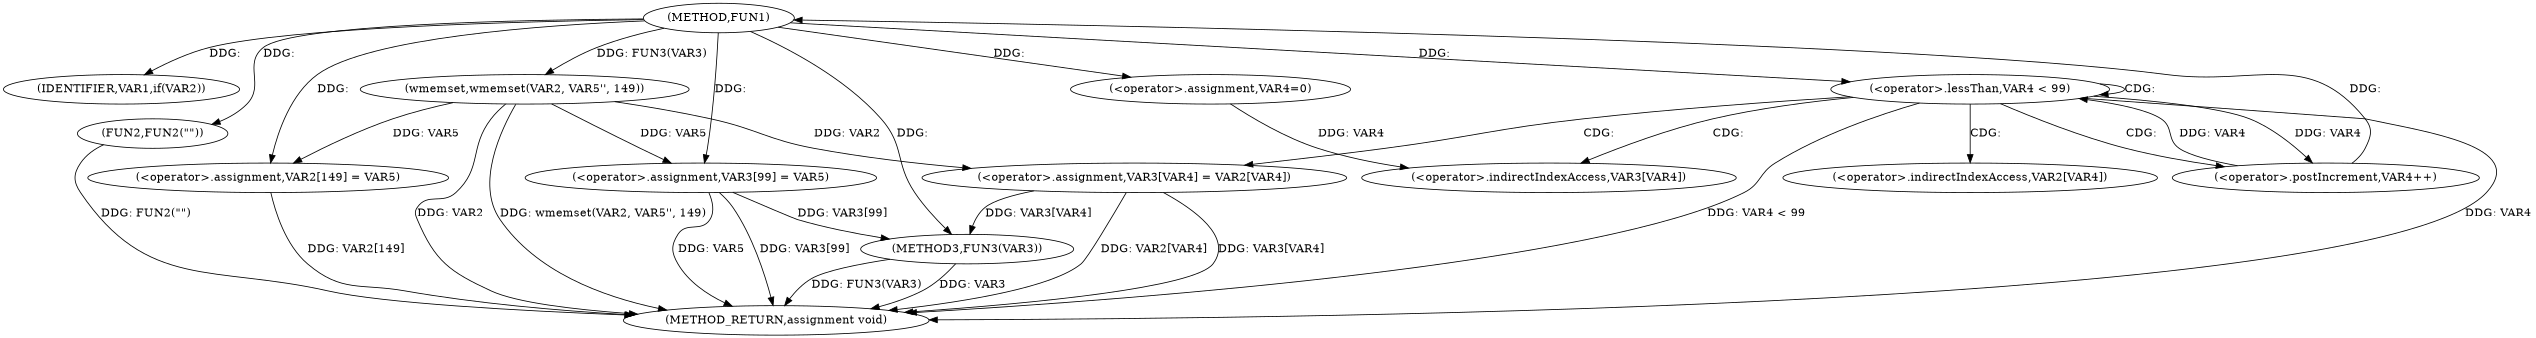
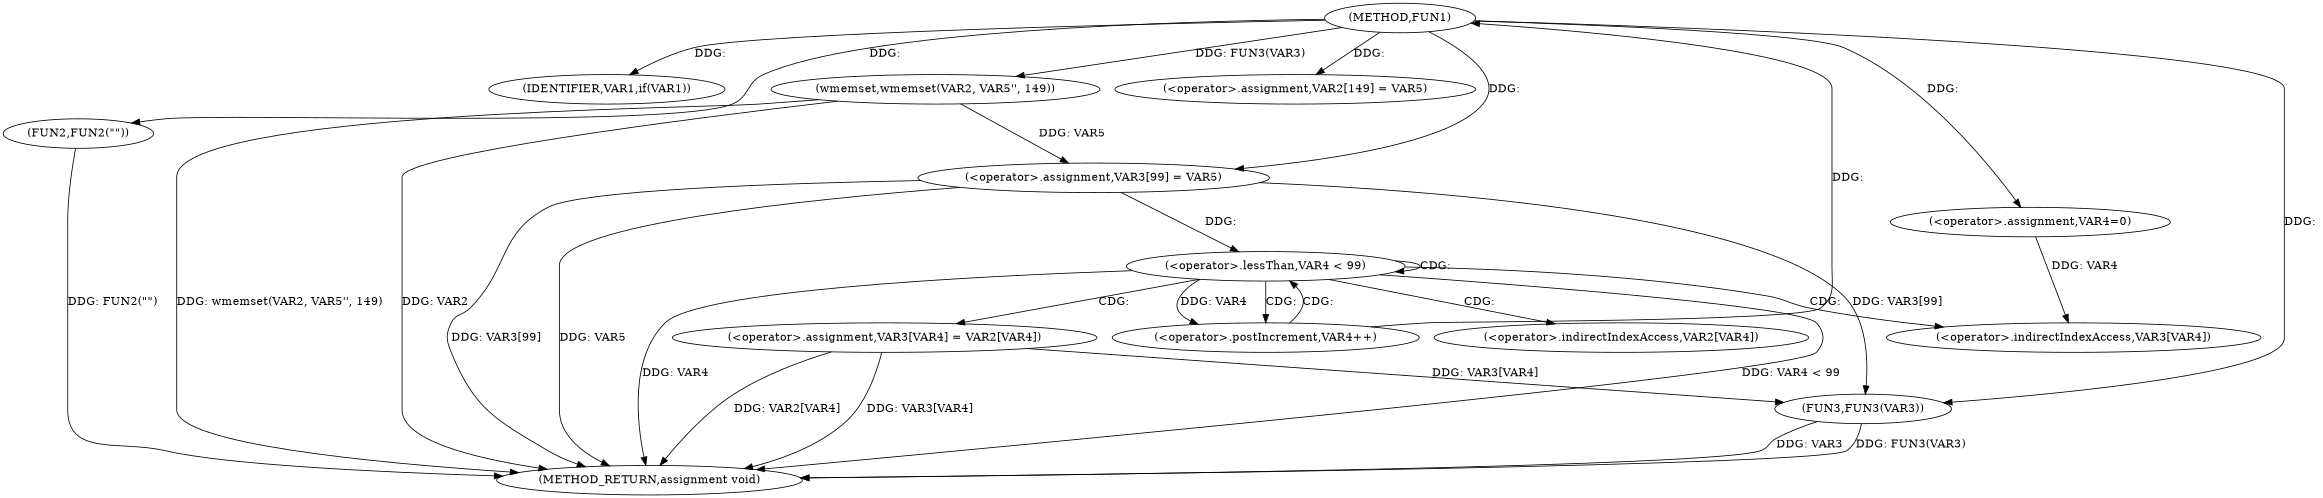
(1316, 52) -> (1176, 220)
(122, 89) -> (607, 89)
(375, 125) -> none
(2213, 134) -> (1320, 302)
(787, 142) -> none
(967, 249) -> (1863, 409)
(423, 294) -> none
